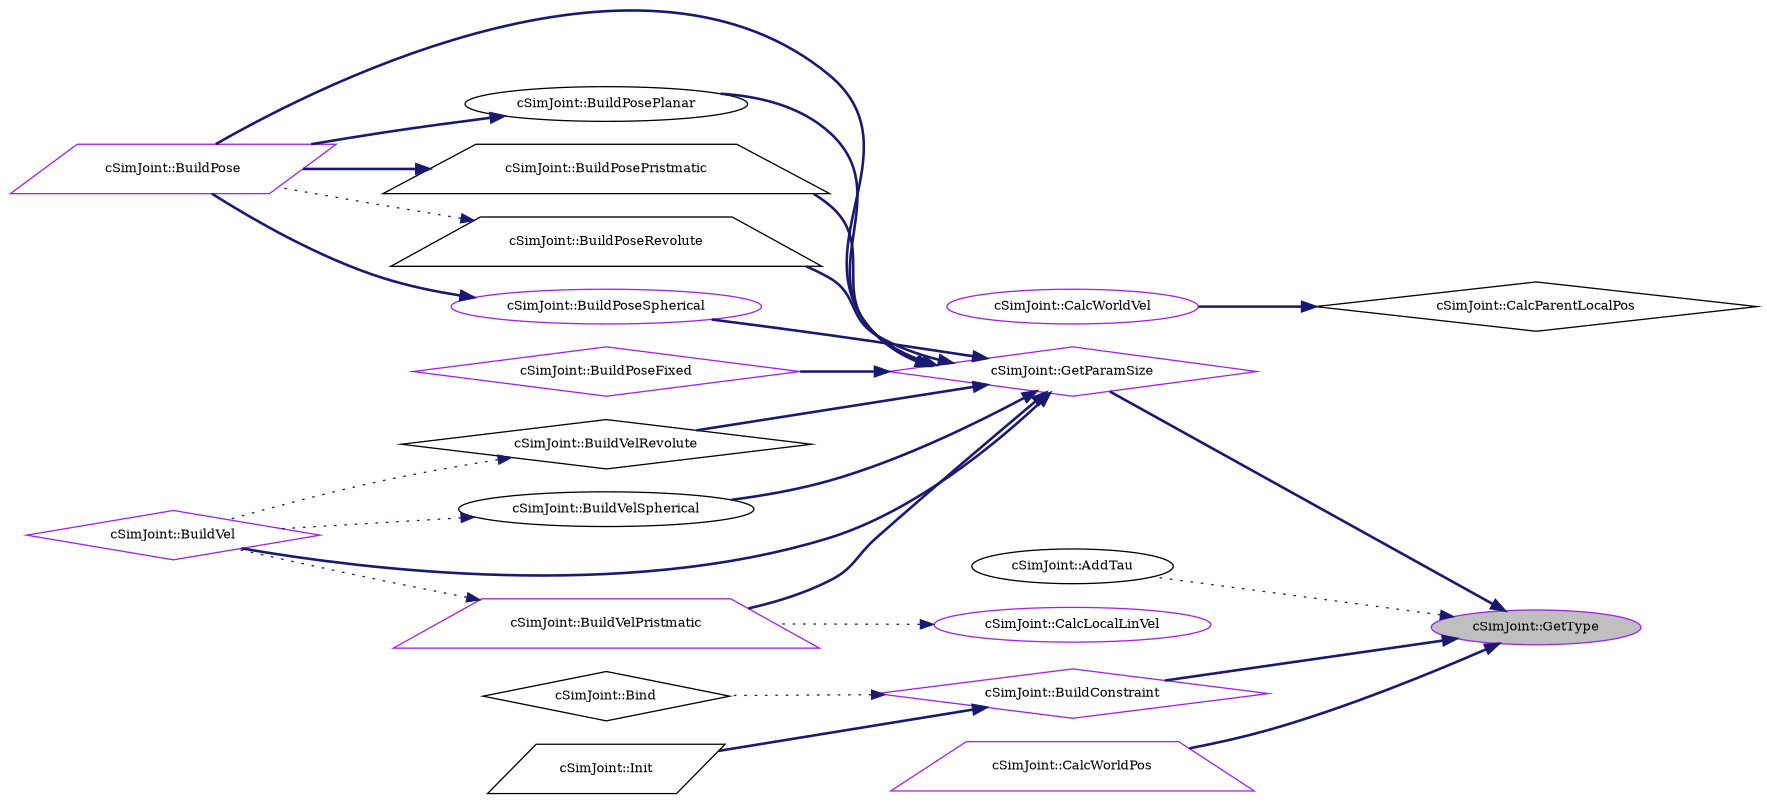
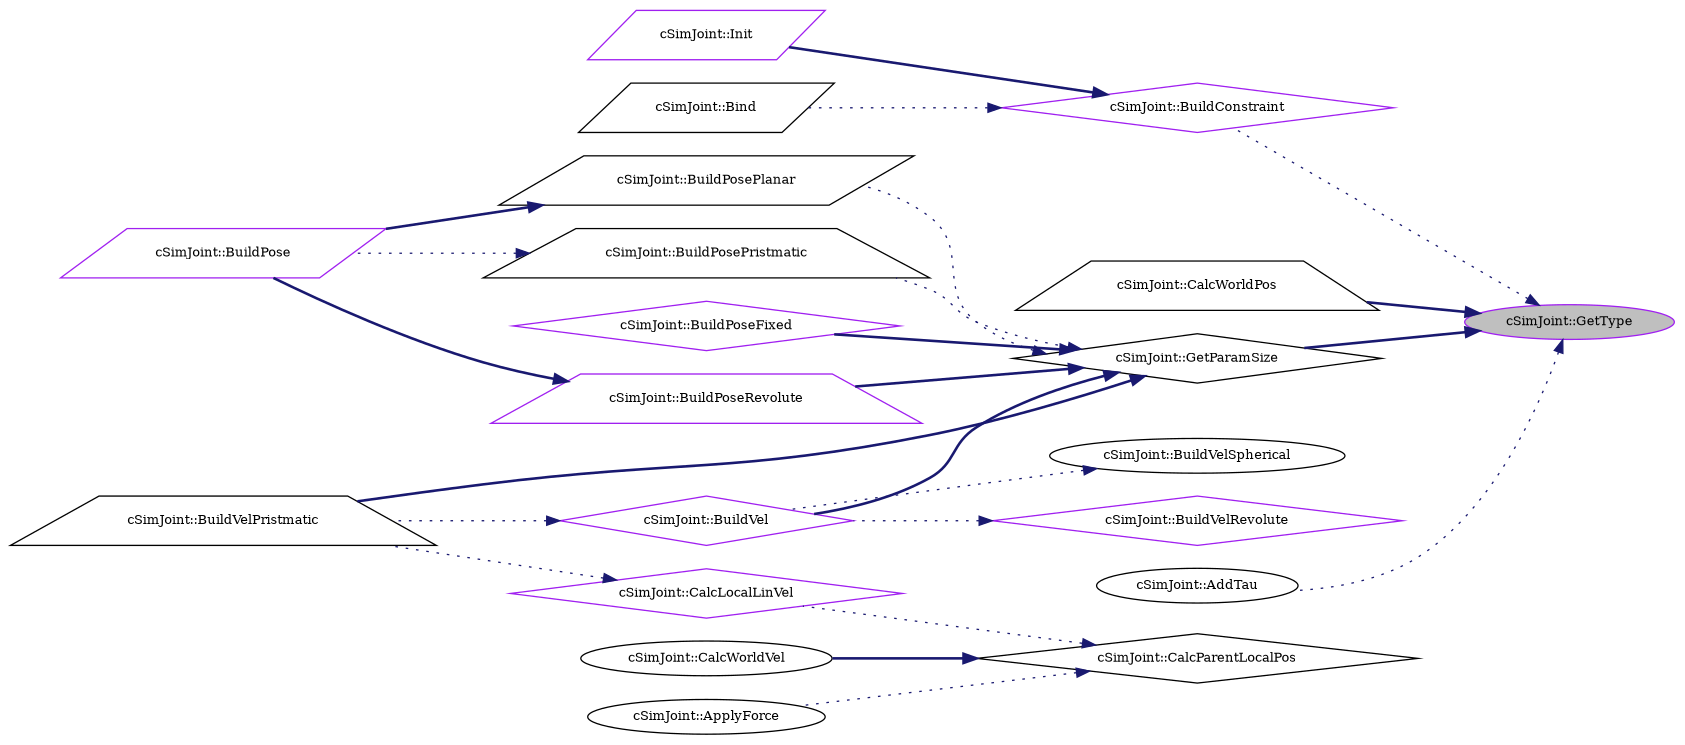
(681, 14) -> none
(606, 104) -> (706, 181)
(359, 169) -> (435, 253)
(853, 171) -> (953, 264)
(370, 203) -> (411, 338)
(606, 242) -> (706, 399)
(854, 287) -> (954, 307)
(606, 307) -> none
(1073, 307) -> (706, 658)
(1073, 372) -> (1197, 358)
(835, 409) -> none
(606, 444) -> (1197, 521)
(883, 463) -> none
(352, 574) -> (469, 521)
(606, 623) -> (223, 521)
none -> (942, 625)
(1073, 625) -> (706, 593)
(1304, 661) -> (1381, 213)
(606, 696) -> (706, 108)
none -> (706, 717)
(1073, 766) -> (1197, 286)
(606, 769) -> (706, 35)
